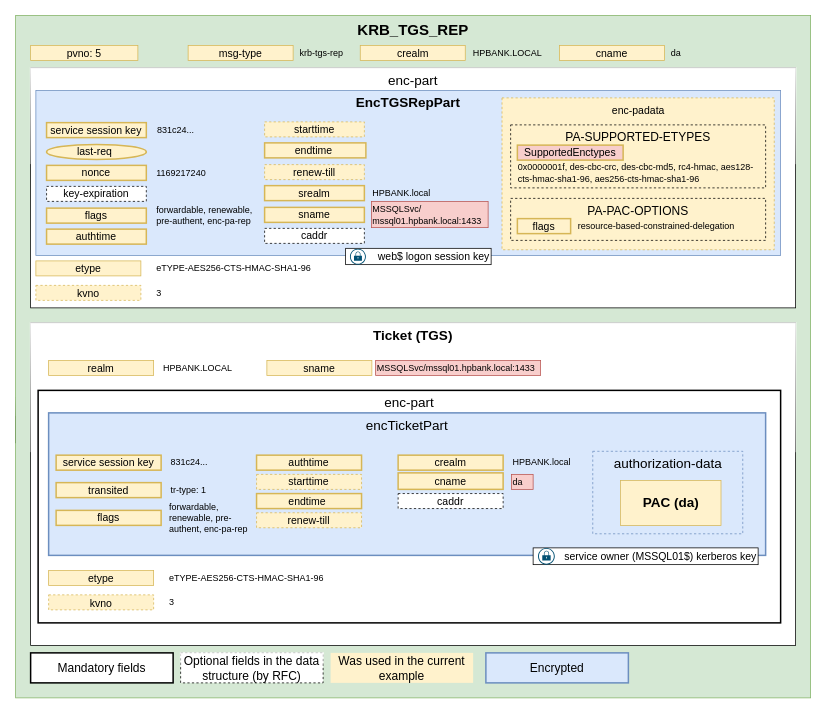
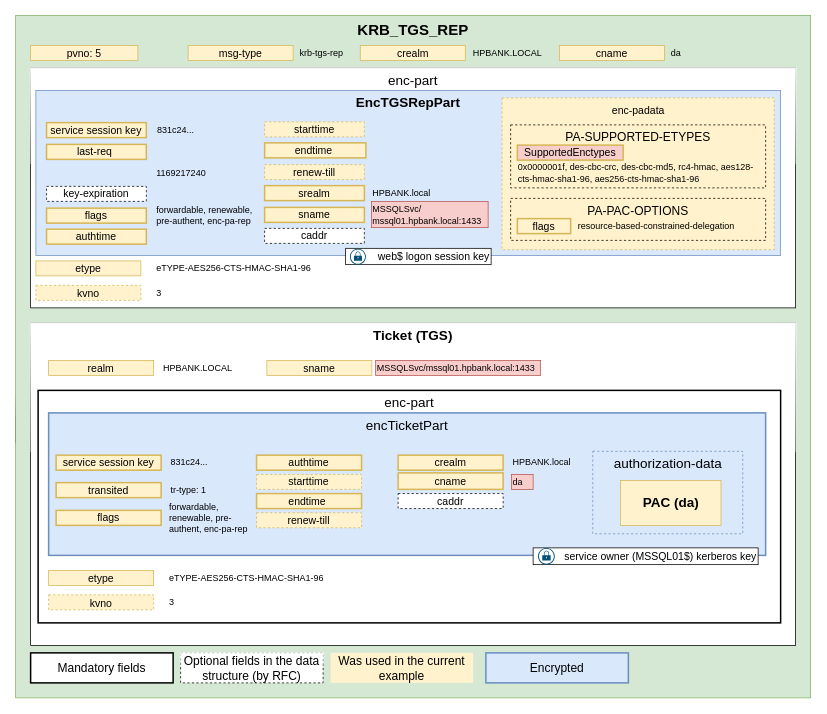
(96, 152) -> (96, 152)
(96, 173) -> none
